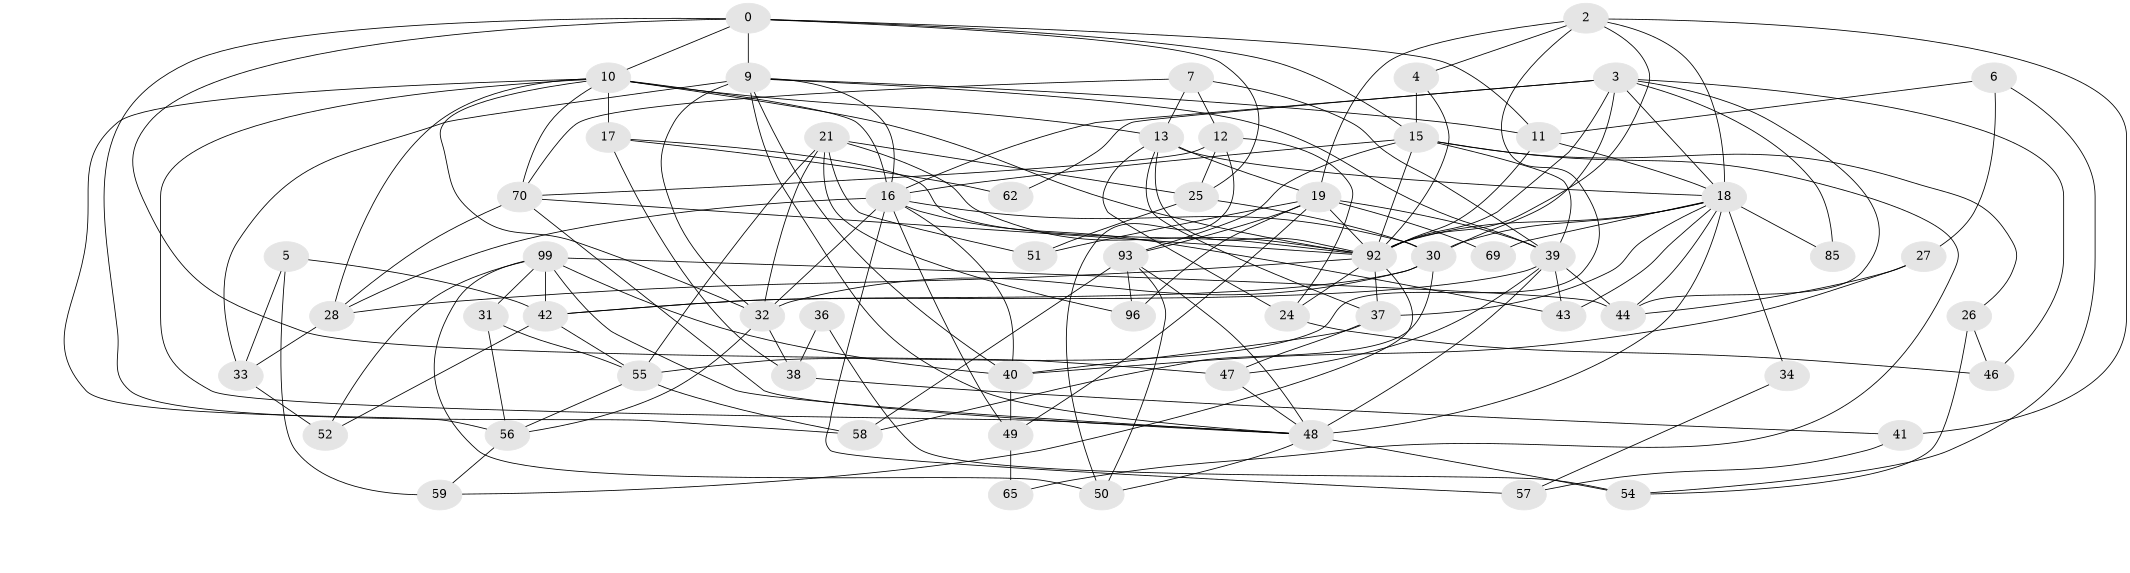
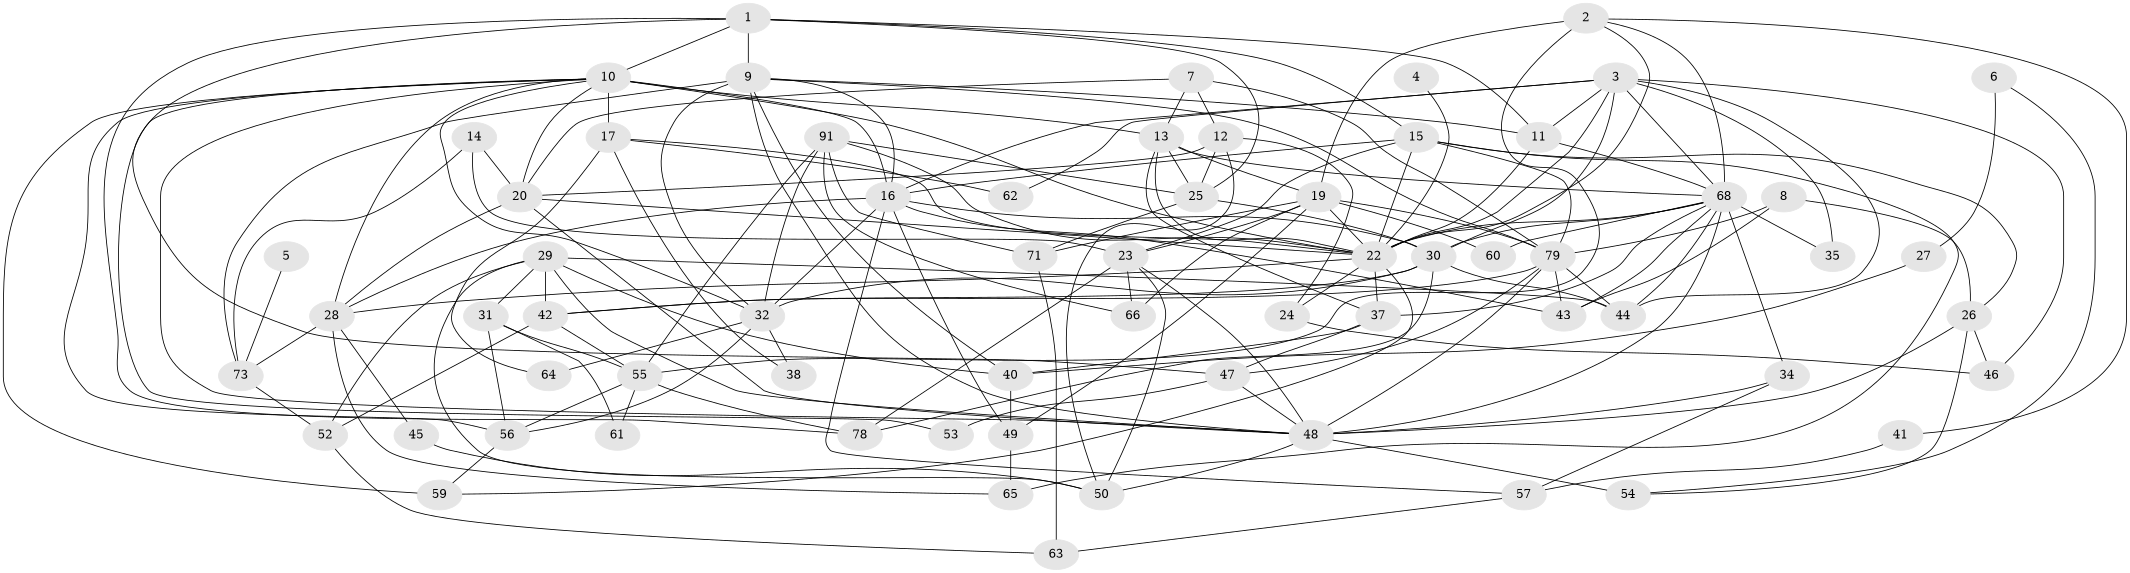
(748, 18) -> (748, 18)
(1501, 48) -> none
(1416, 108) -> none
(1766, 108) -> (1577, 108)
none -> (474, 137)
(827, 137) -> (827, 137)
(520, 197) -> (520, 197)
(1724, 197) -> (1724, 197)
none -> (1784, 197)
(1176, 253) -> (1179, 167)
(546, 257) -> (546, 257)
(1035, 257) -> (1035, 257)
(1126, 257) -> (1126, 257)
(1374, 257) -> (1374, 257)
(1493, 257) -> (1493, 257)
(1553, 257) -> (1553, 257)
(1833, 257) -> (1833, 257)
(979, 265) -> none
(425, 278) -> none
(1751, 300) -> (1509, 283)
(822, 316) -> none
(1133, 316) -> (1133, 316)
(241, 376) -> (241, 376)
none -> (549, 376)
(1320, 409) -> none
none -> (1651, 414)
none -> (1552, 417)
(287, 428) -> (16, 210)
none -> (416, 435)
none -> (618, 435)
(860, 435) -> (860, 435)
none -> (951, 435)
none -> (619, 482)
none -> (1056, 555)
